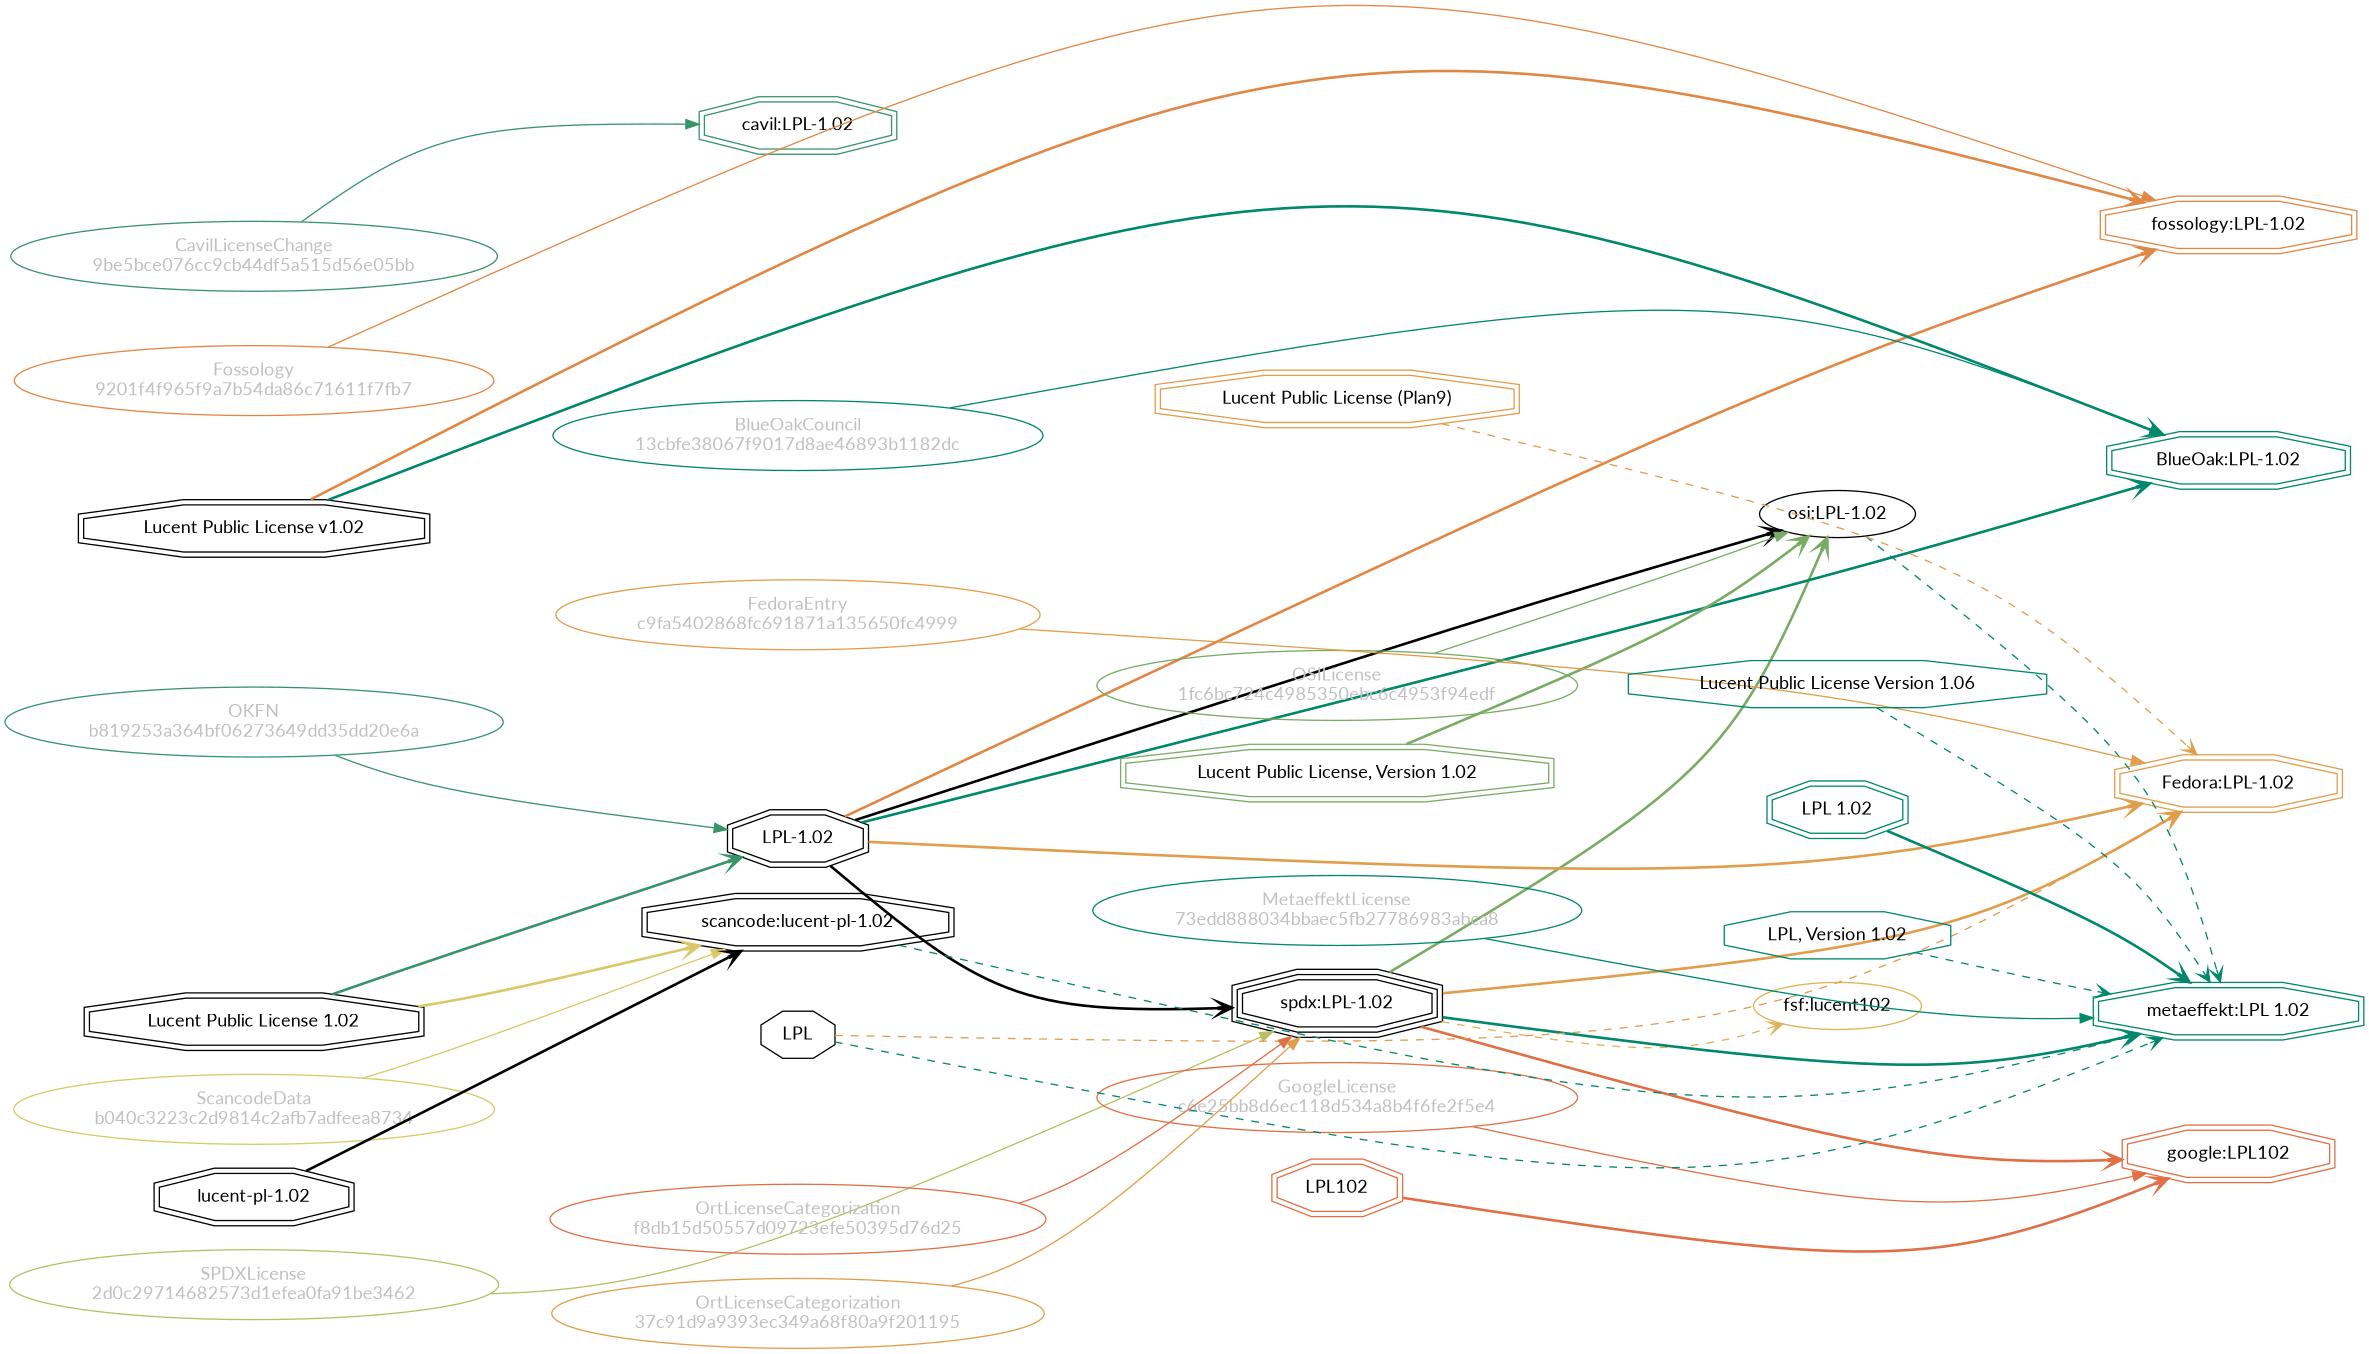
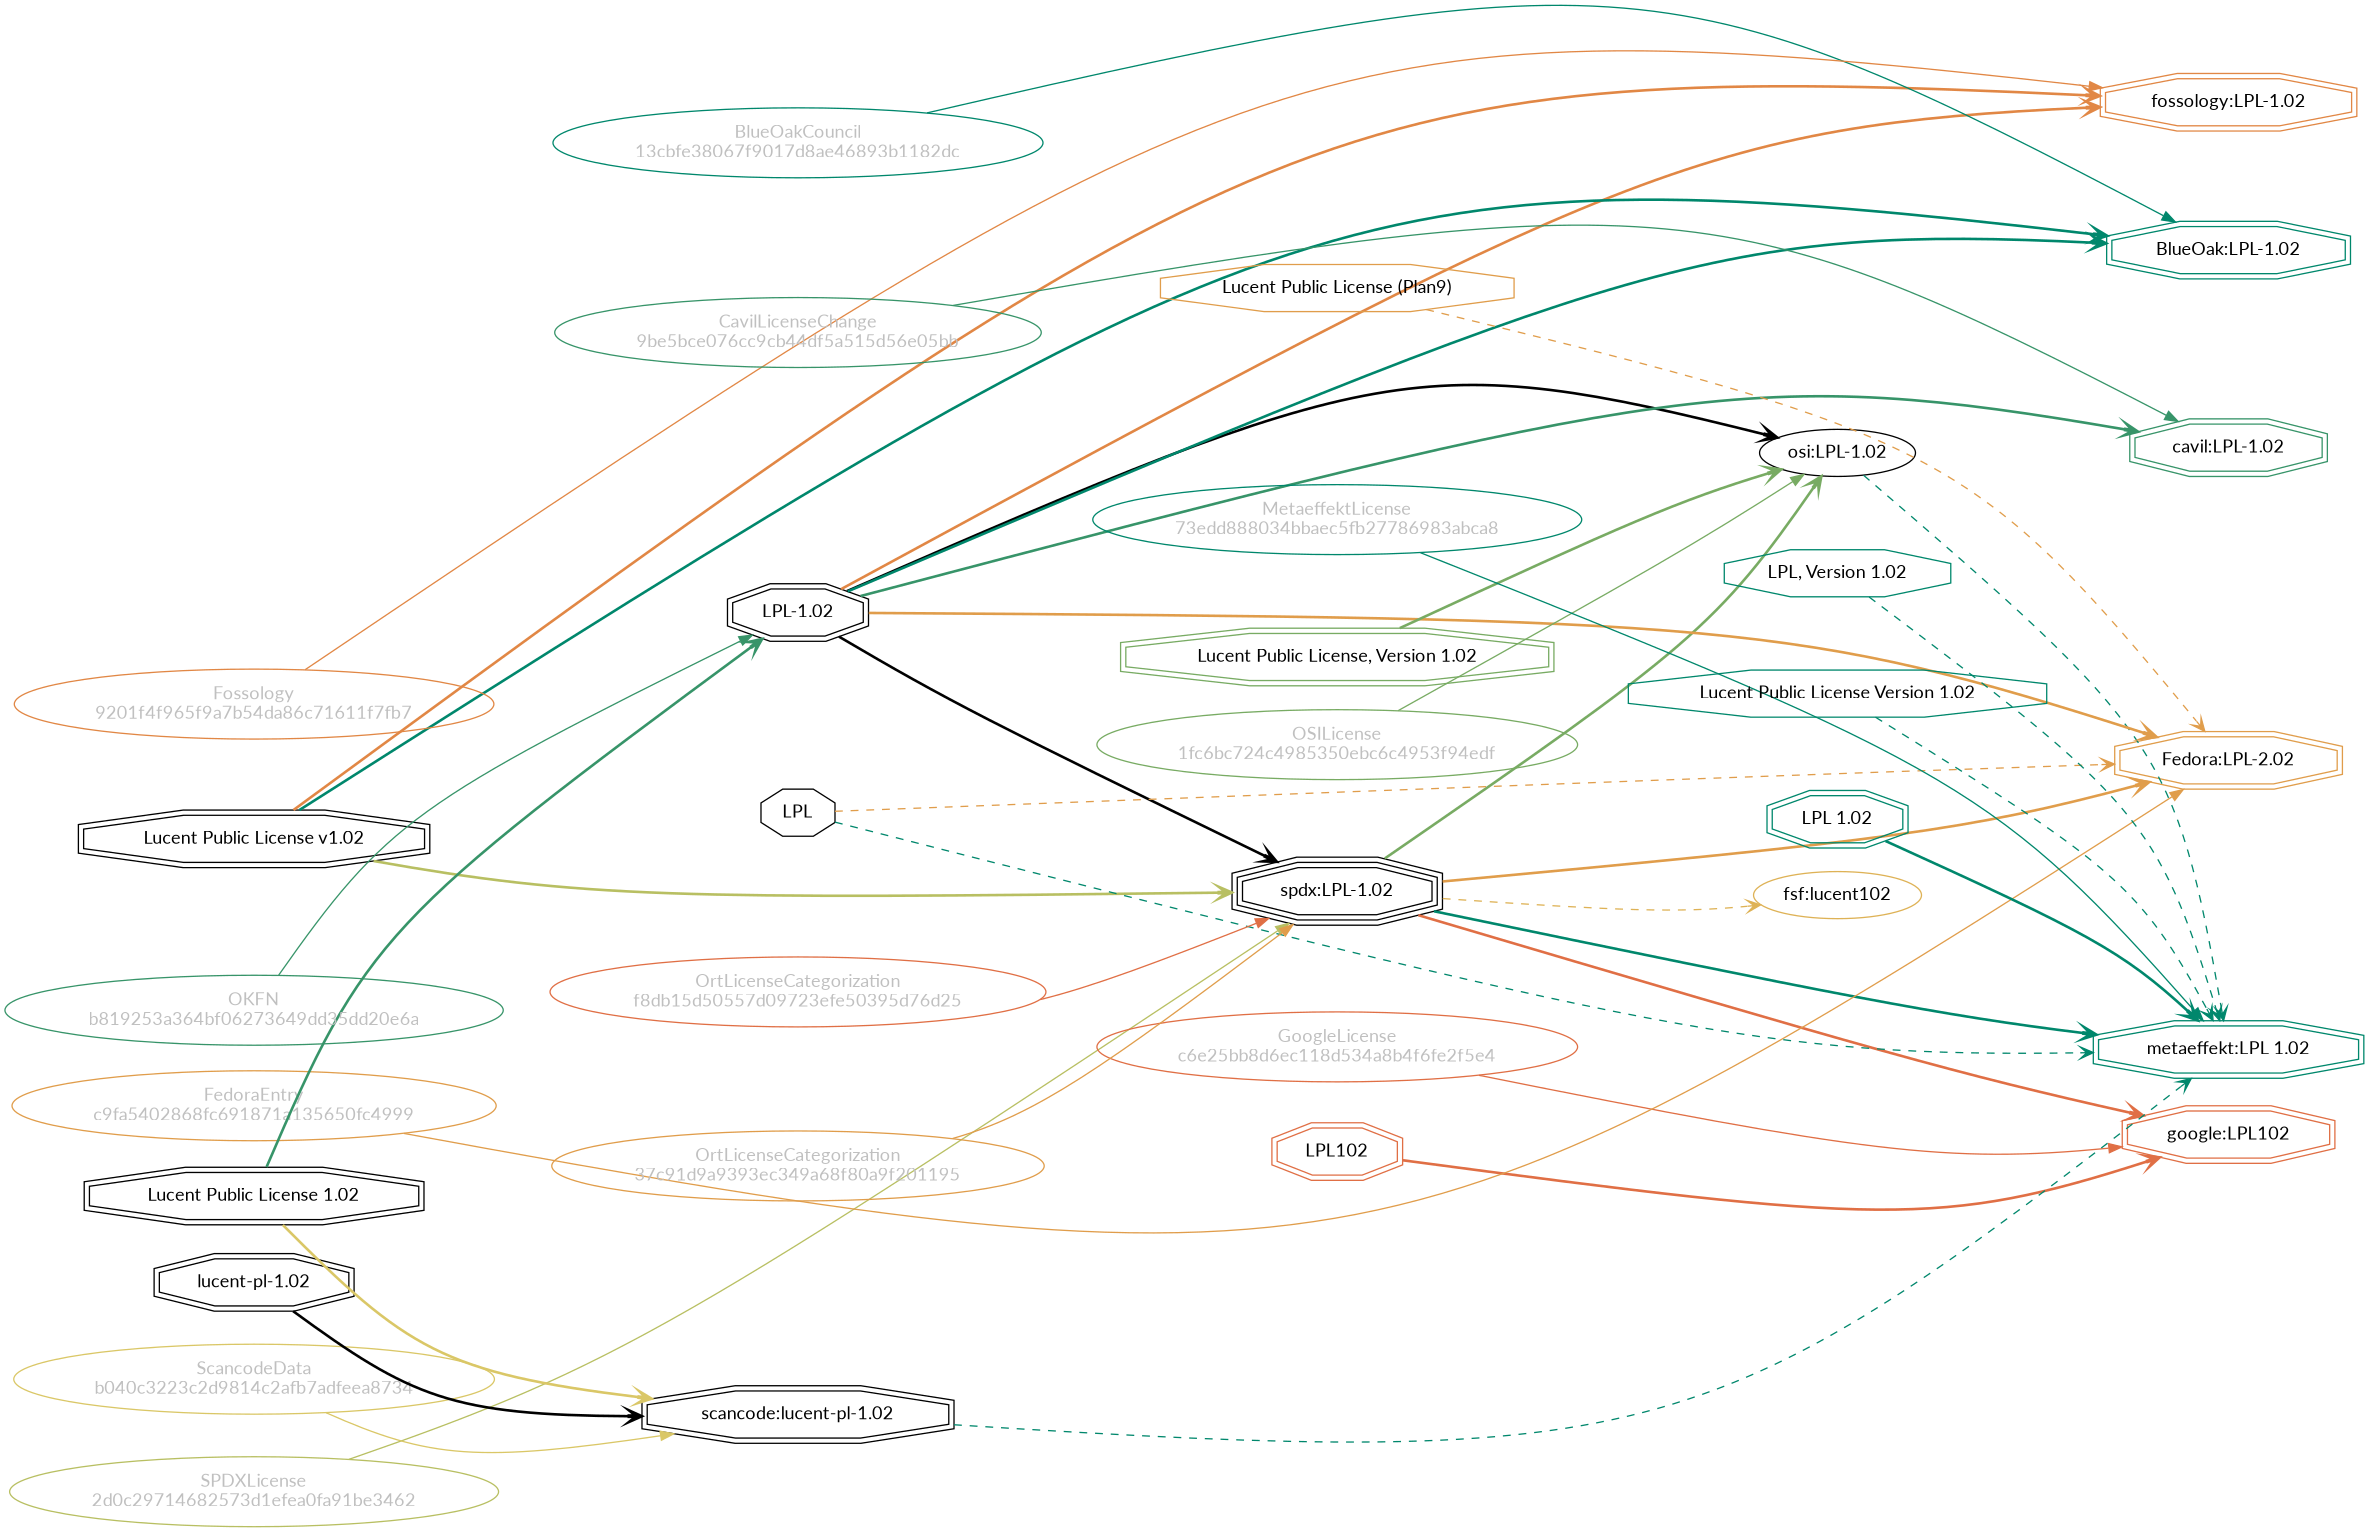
(1337, 399) -> (1337, 288)
none -> (1486, 440)
(1838, 684) -> (1838, 694)
(2229, 784) -> (2229, 760)
none -> (795, 895)
